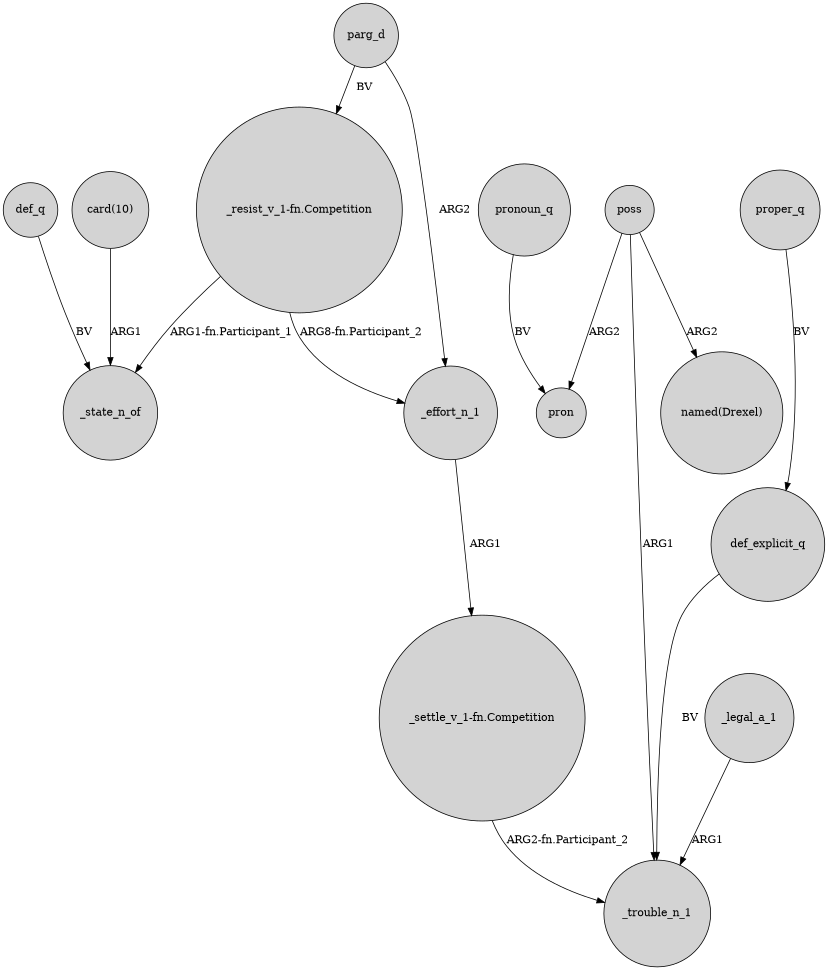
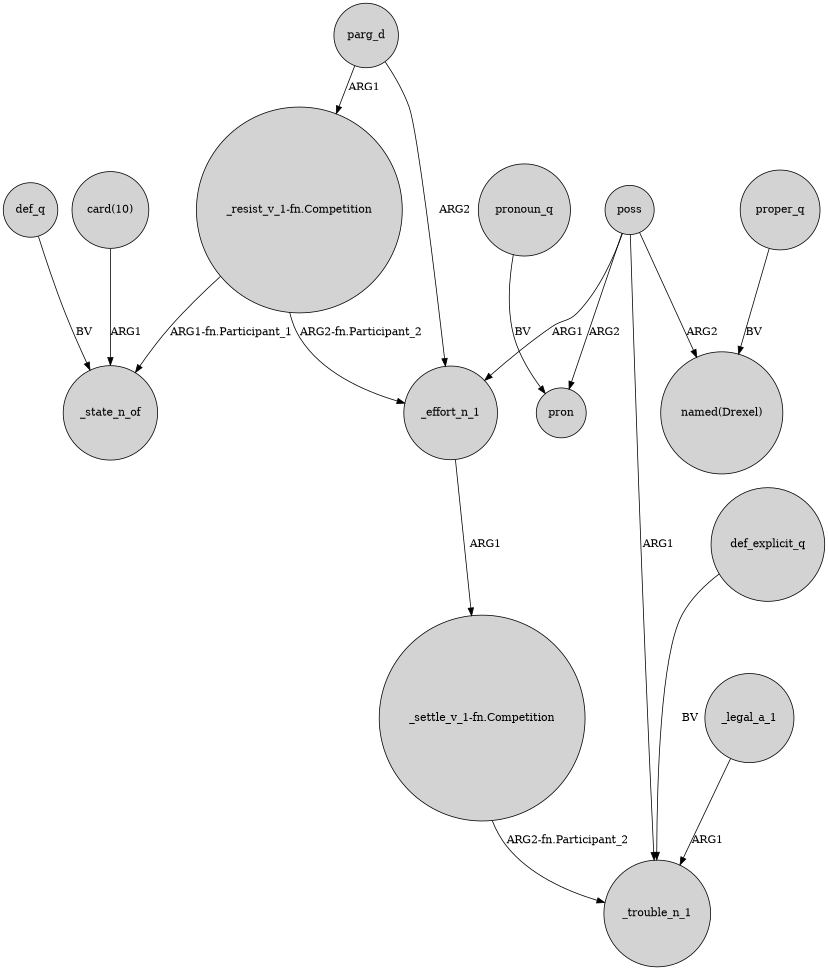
(364, 88) -> (364, 88)
none -> (571, 318)
(361, 332) -> (361, 332)
(795, 366) -> (755, 298)
